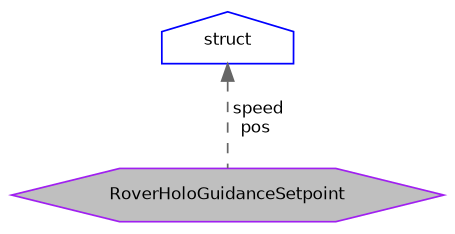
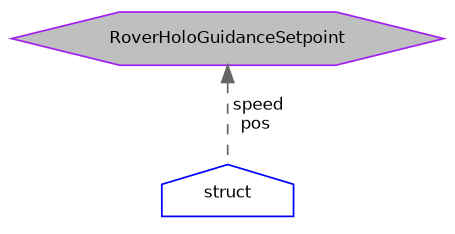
(228, 125) -> (228, 124)
